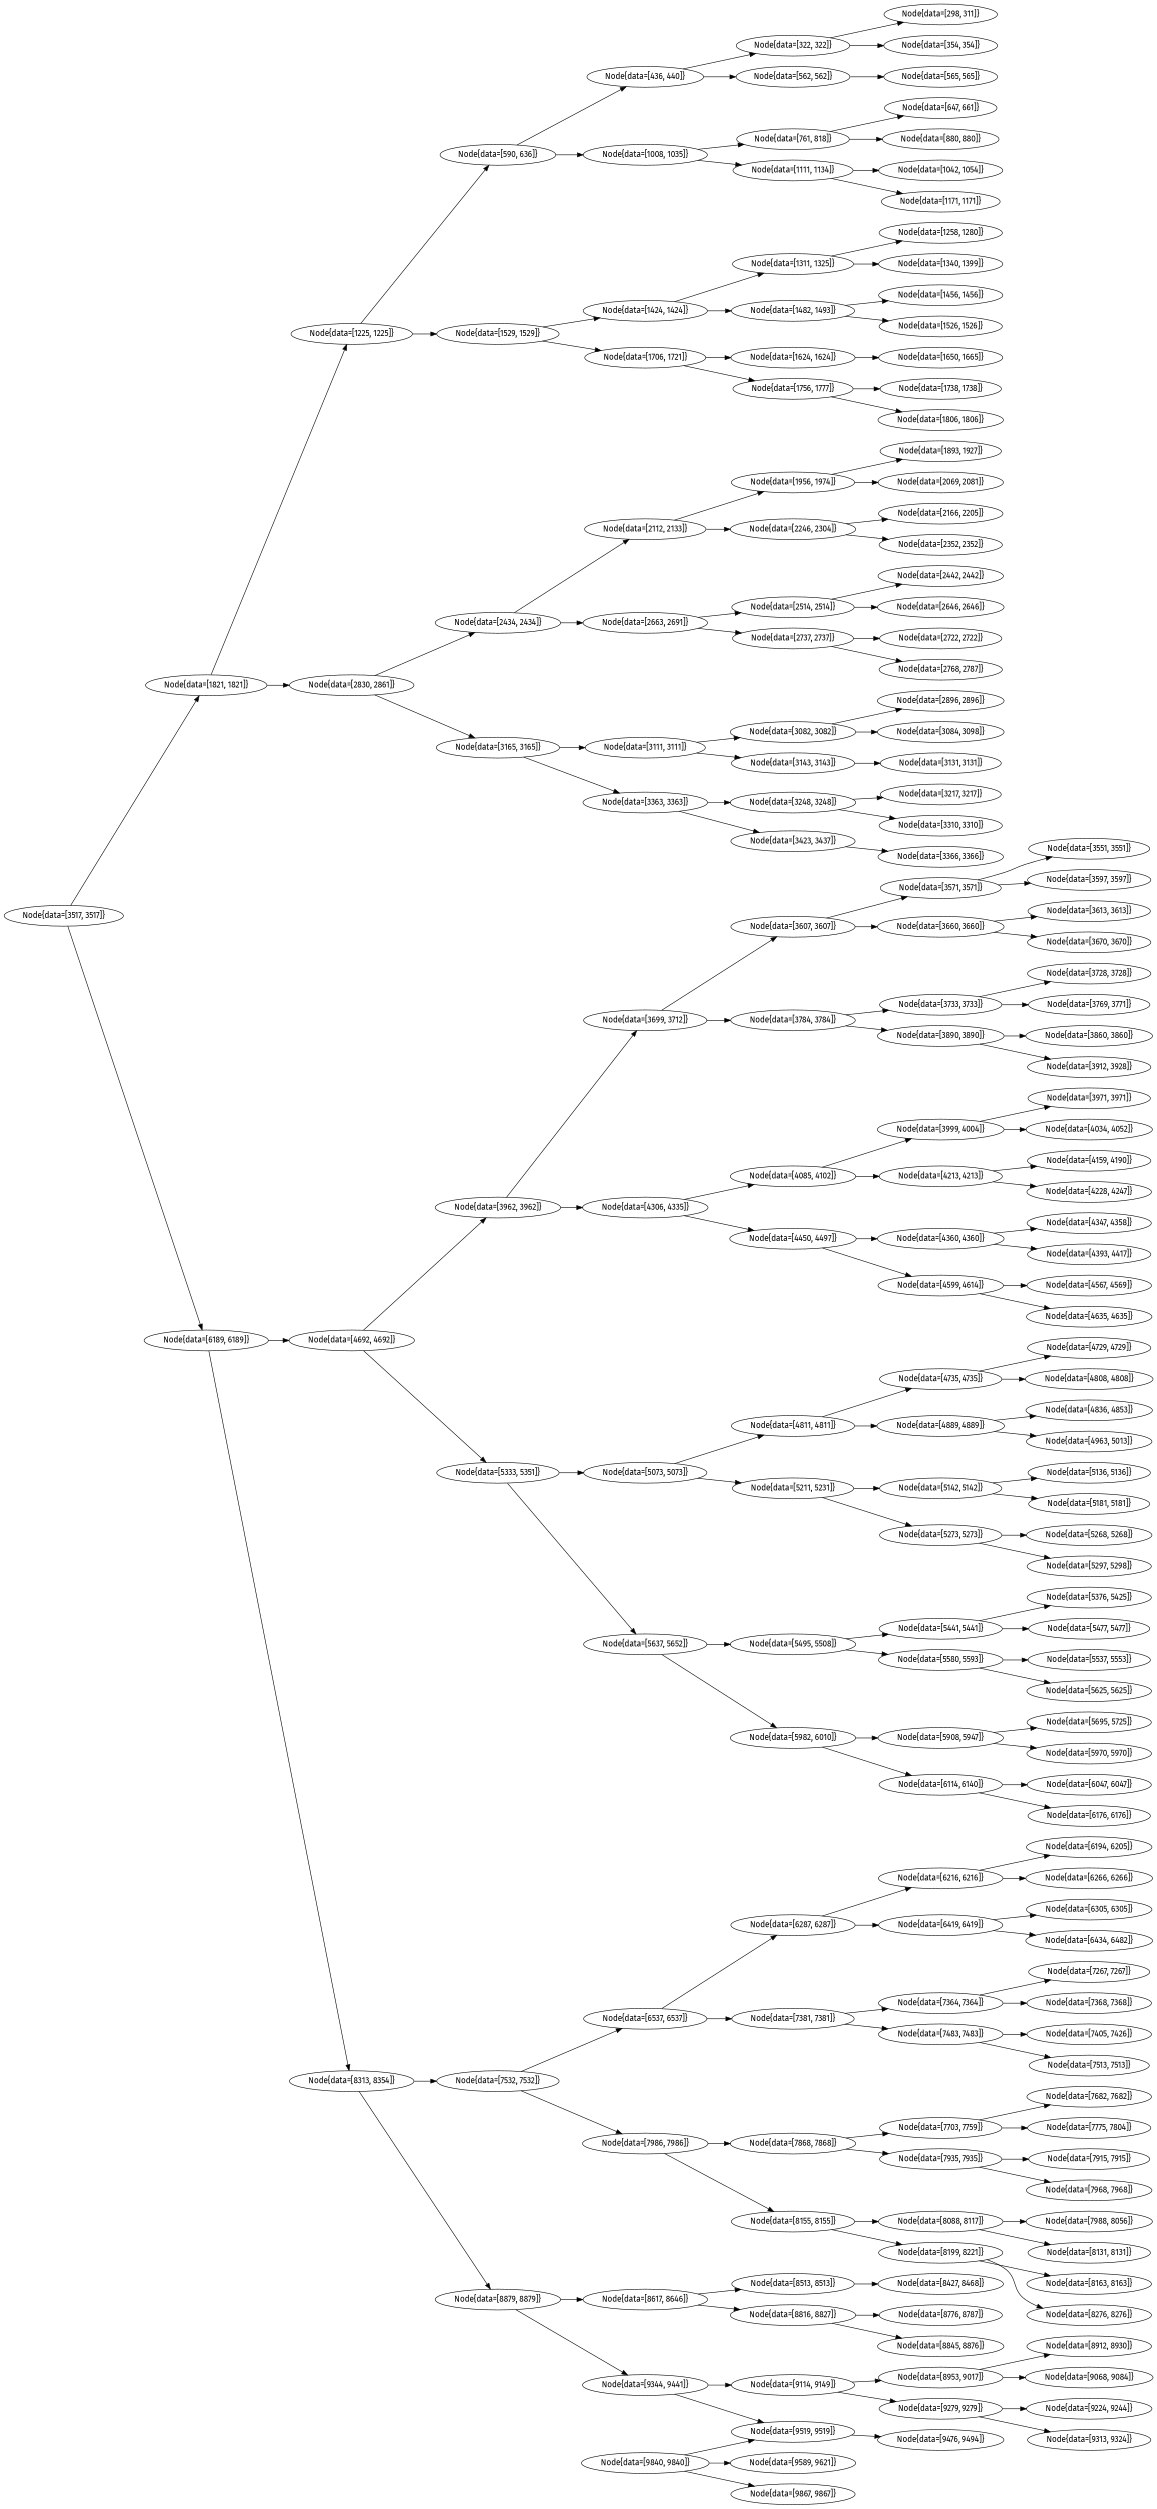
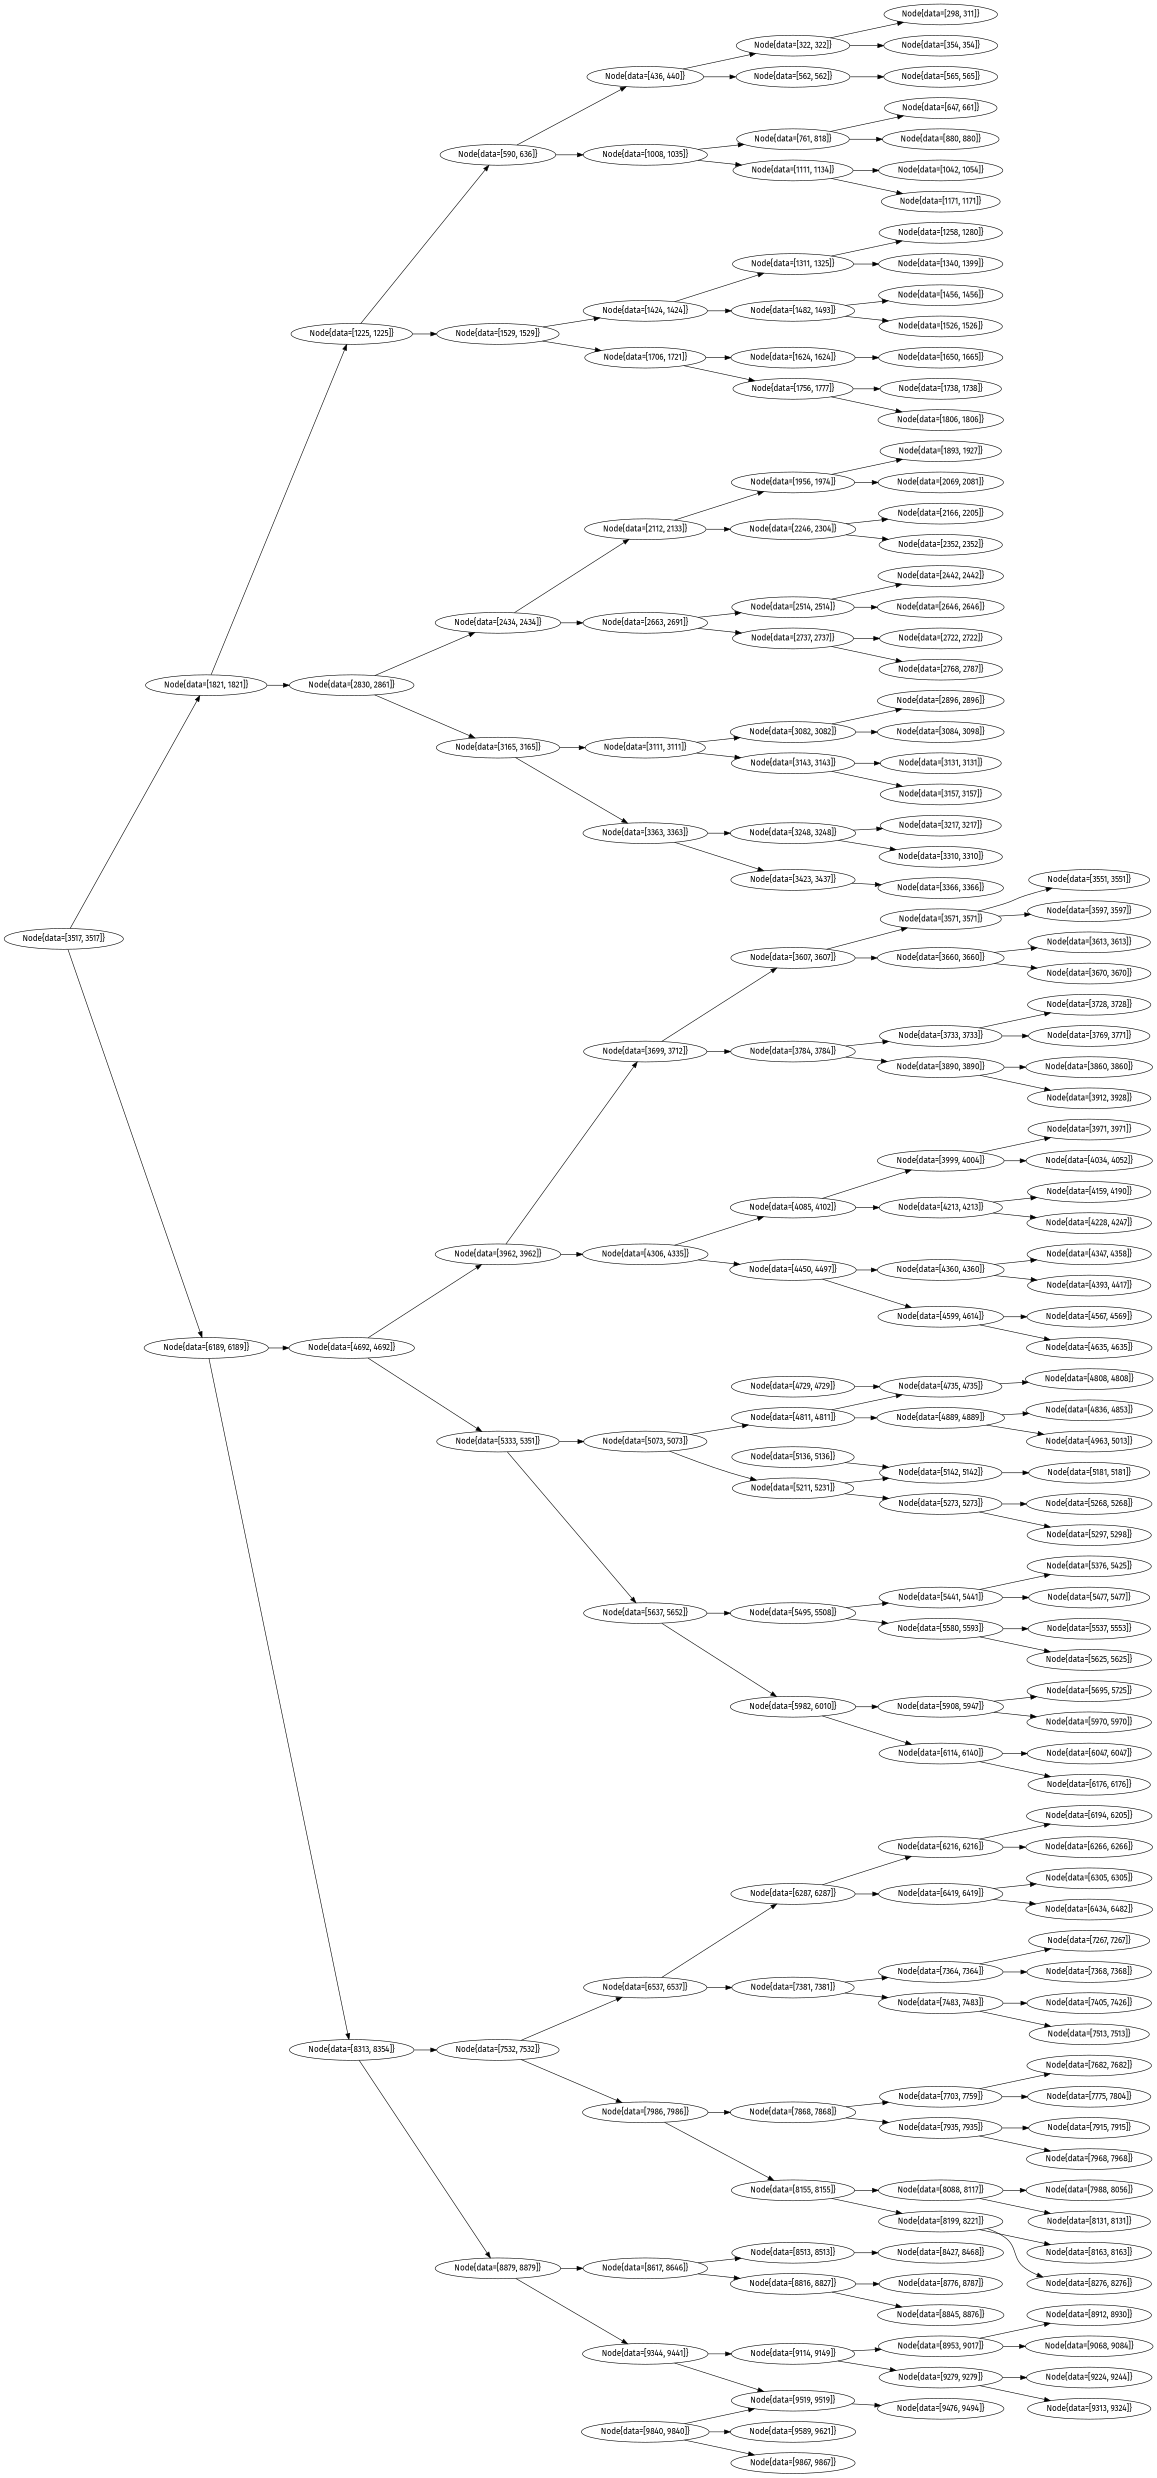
none -> (941, 794)
(1012, 1364) -> (864, 1387)
(1012, 1481) -> (864, 1465)
